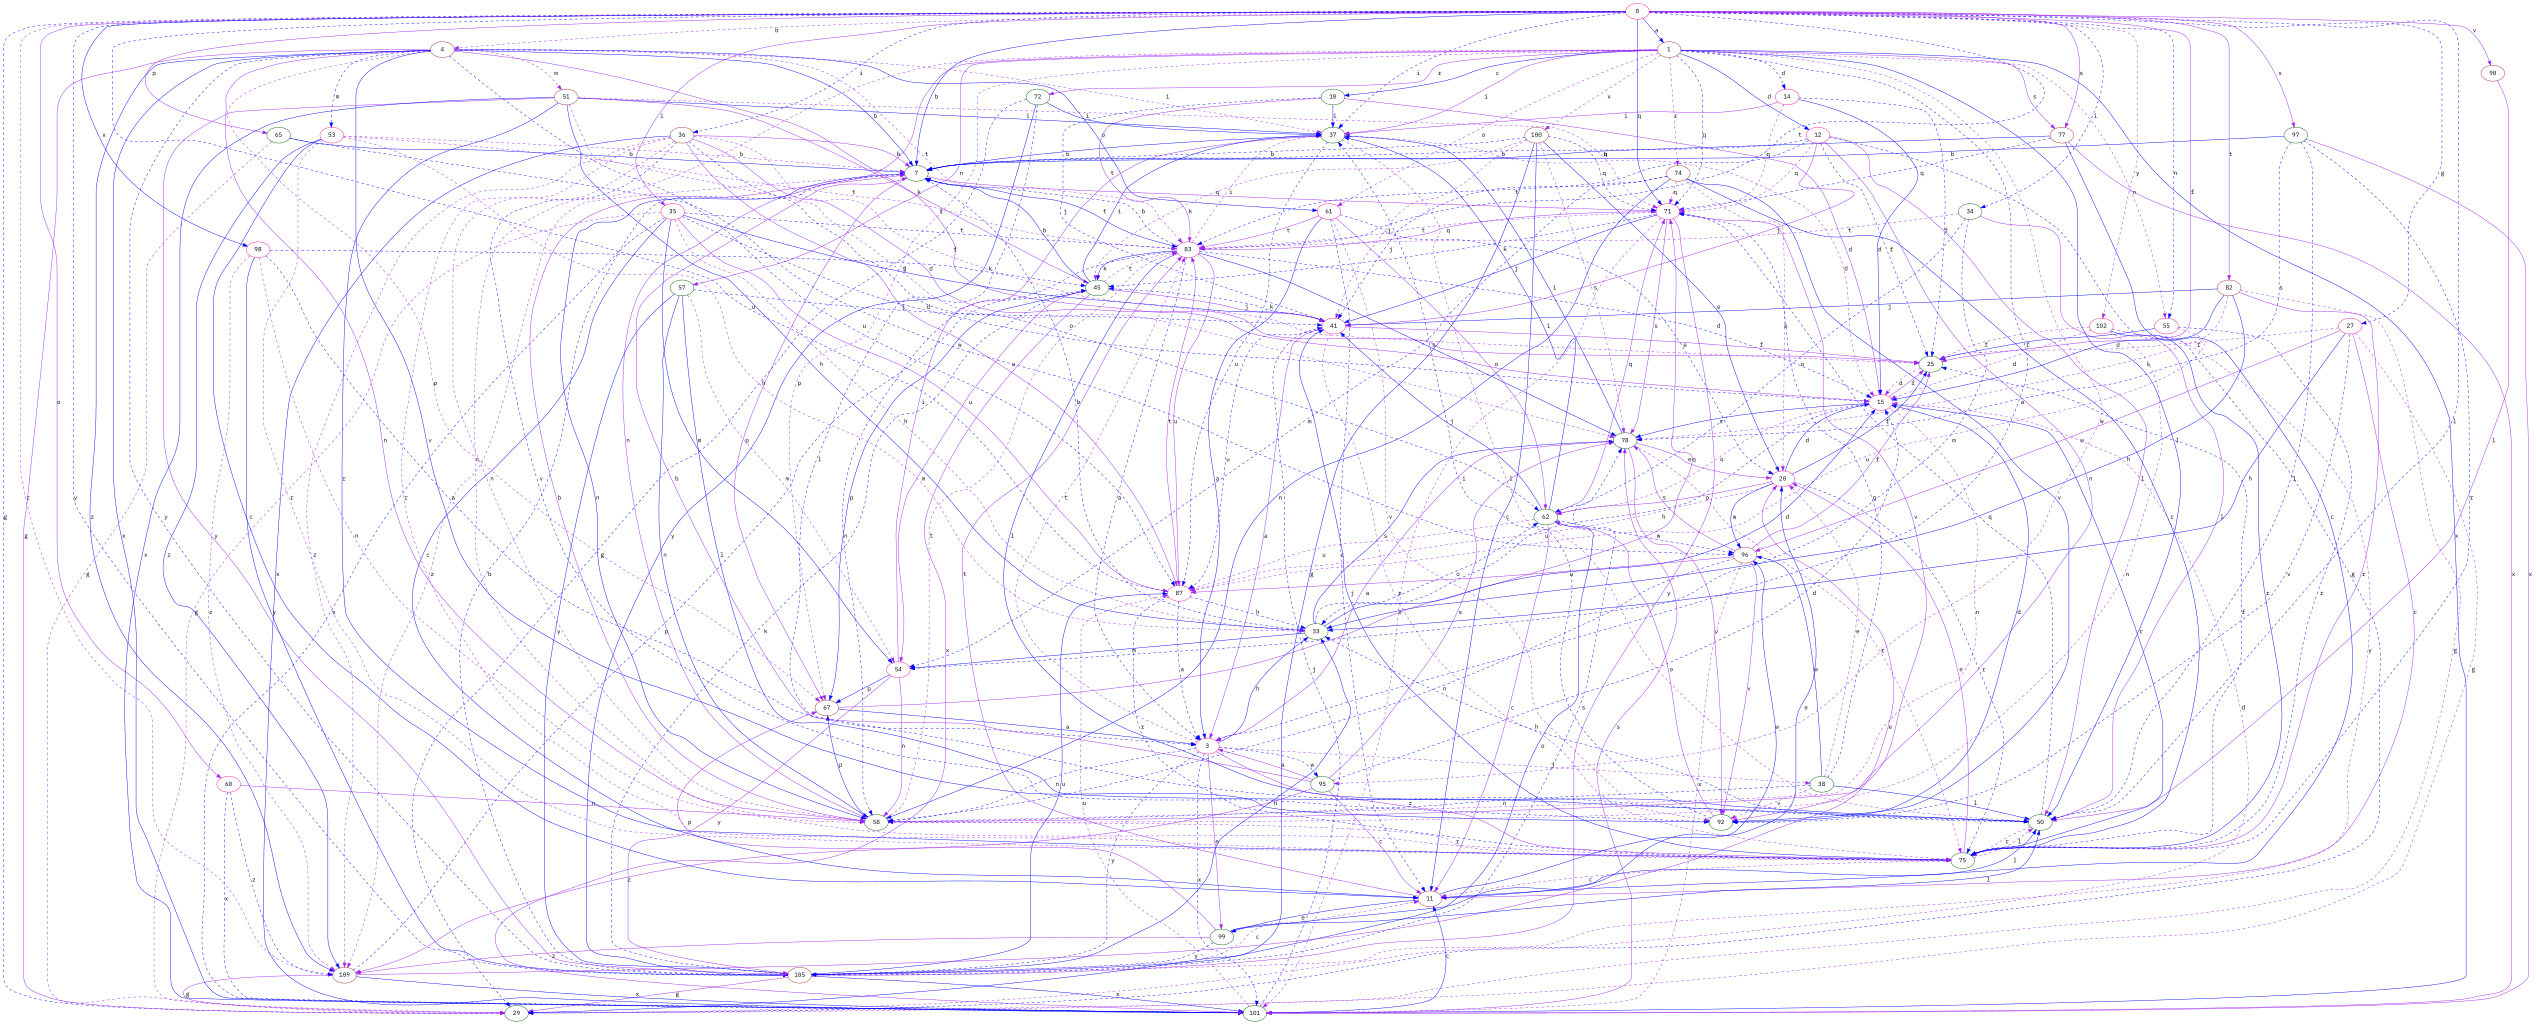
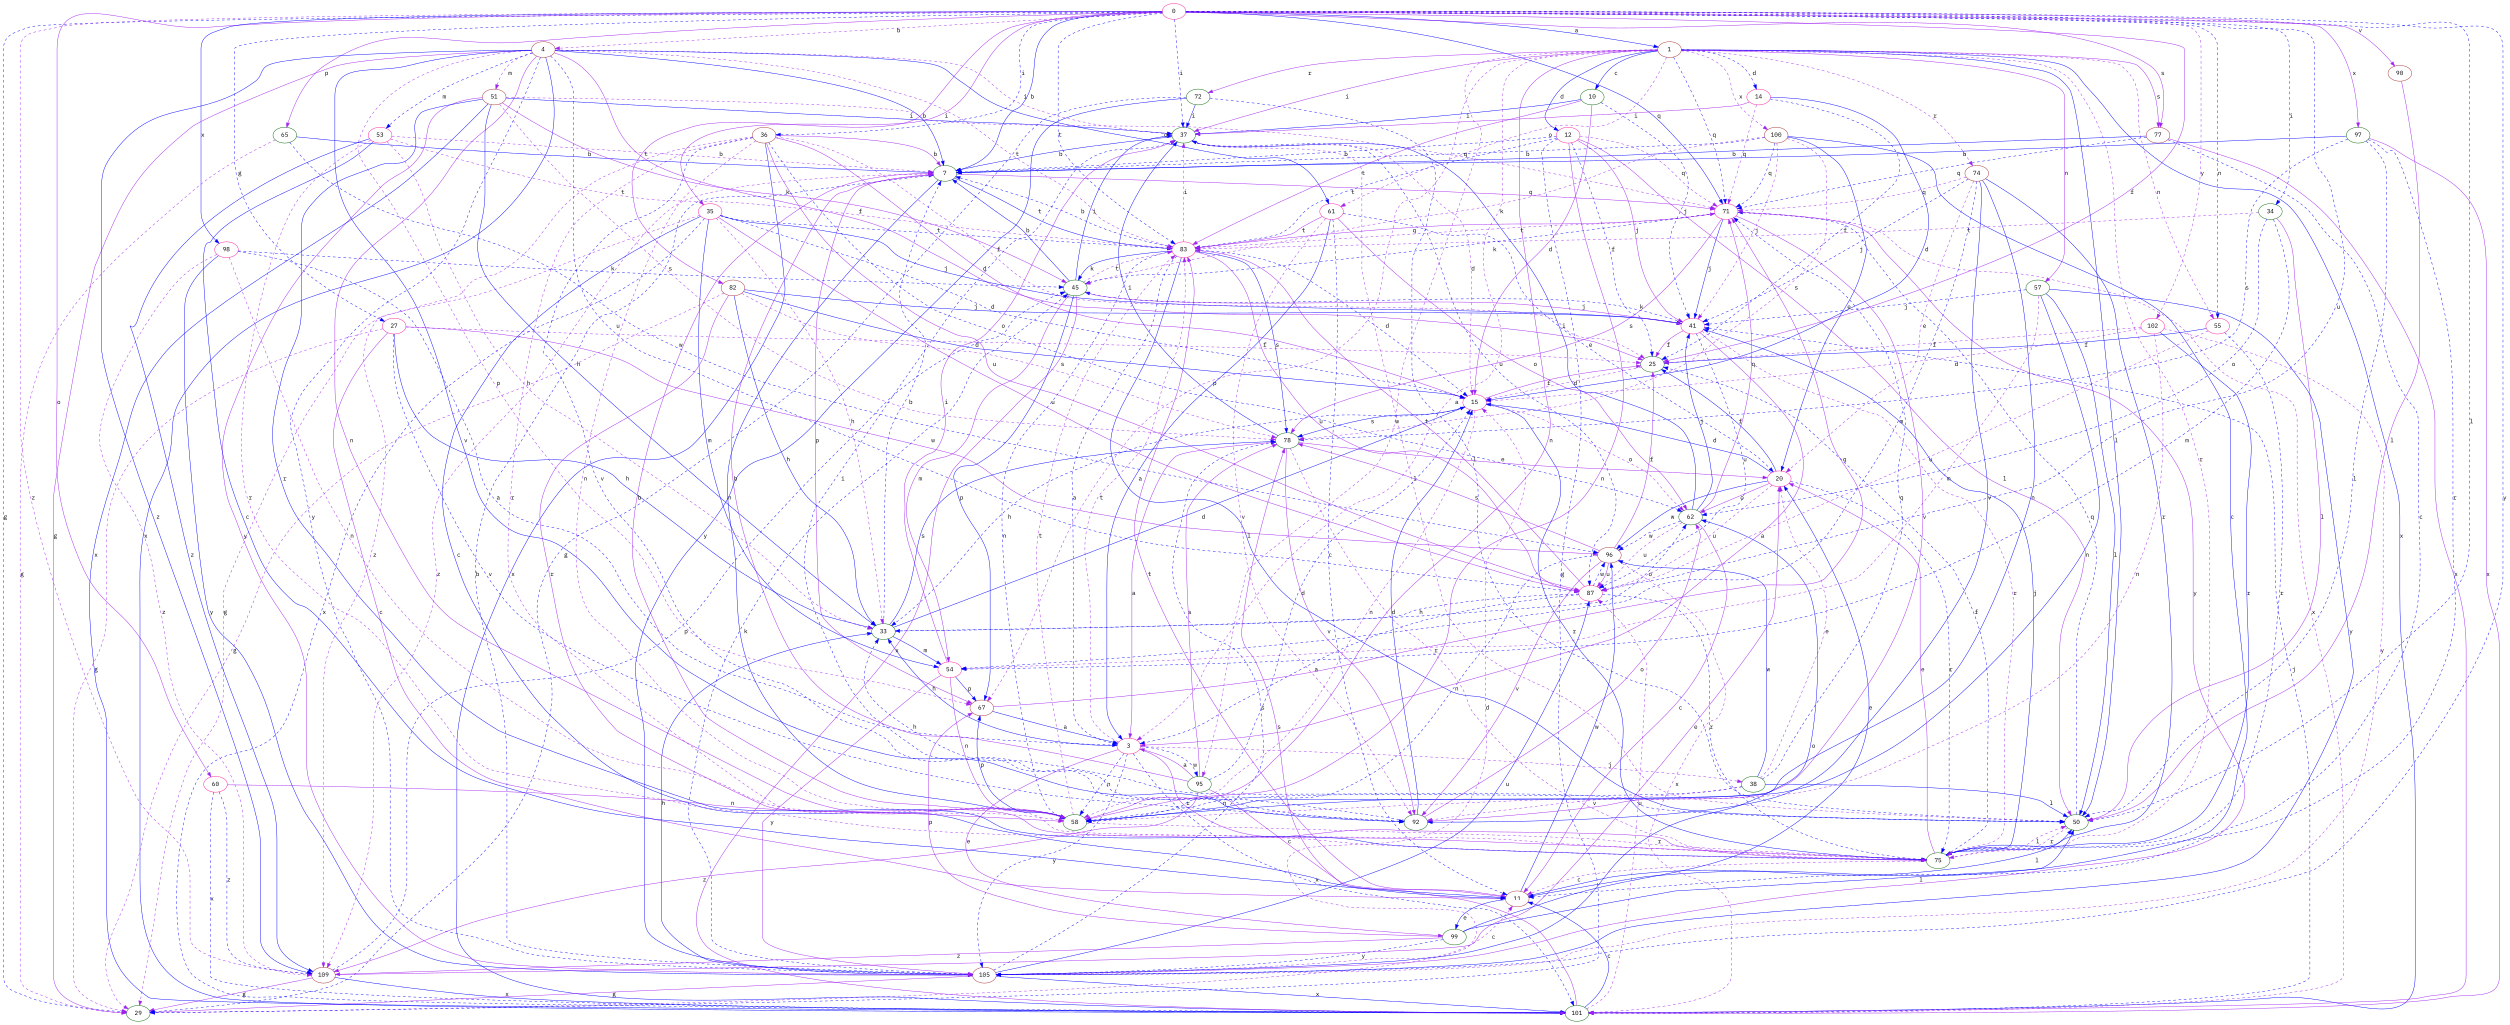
(478, 460) -> (2201, 460)
(1926, 520) -> (1468, 387)
none -> (1598, 576)
(2270, 839) -> (2277, 806)
(1282, 881) -> none
